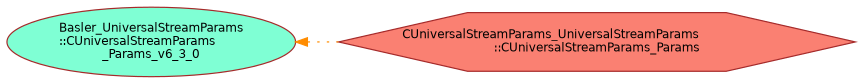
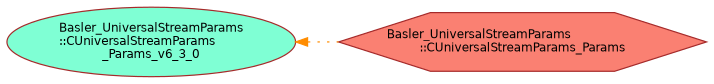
(597, 42) -> (522, 42)
